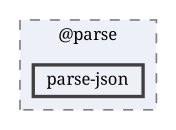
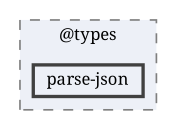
(88, 36) -> (88, 36)
